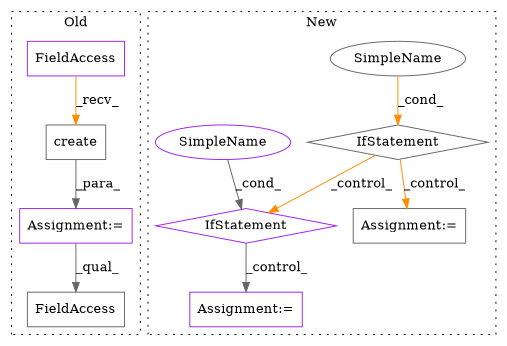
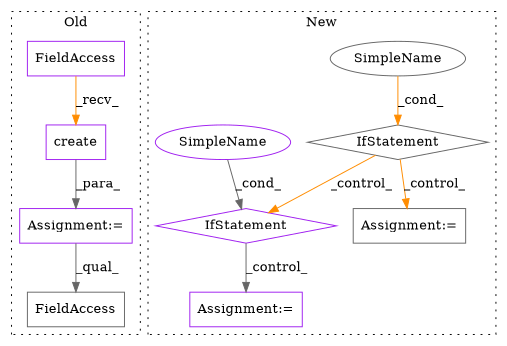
(76, 142) -> (76, 142)
